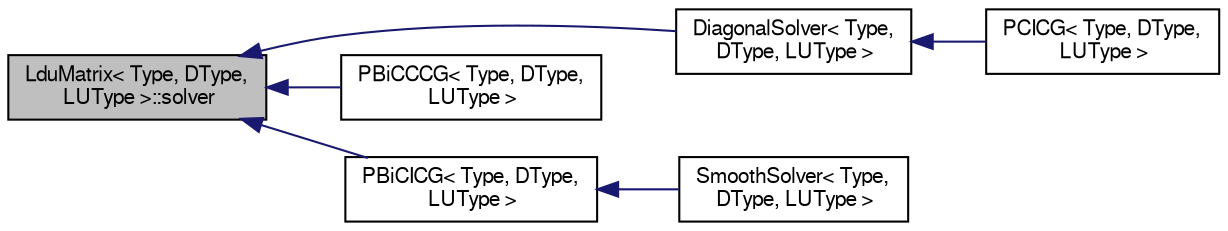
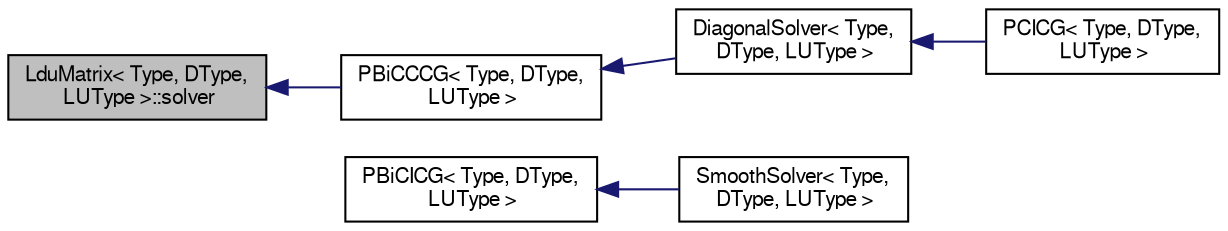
(467, 26) -> (649, 62)
(315, 142) -> none
